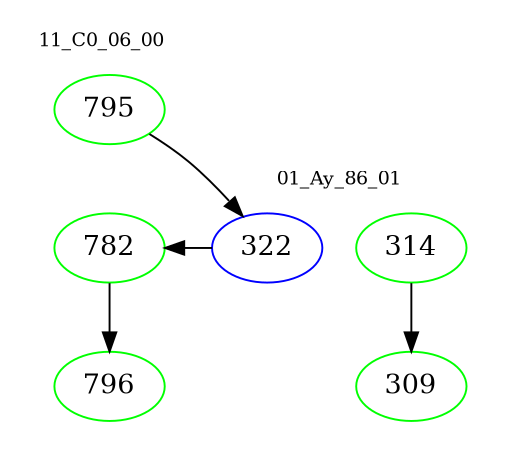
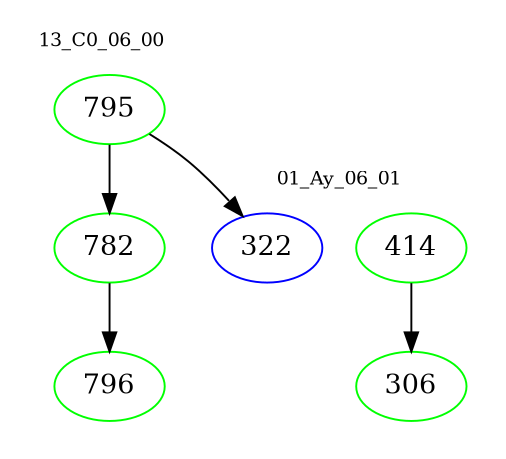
(102, 41) -> (102, 41)
(339, 180) -> (339, 180)
(198, 248) -> (110, 169)
(411, 248) -> (411, 248)
(411, 386) -> (411, 386)
